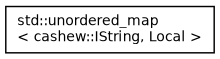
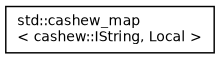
(110, 30) -> (110, 30)
